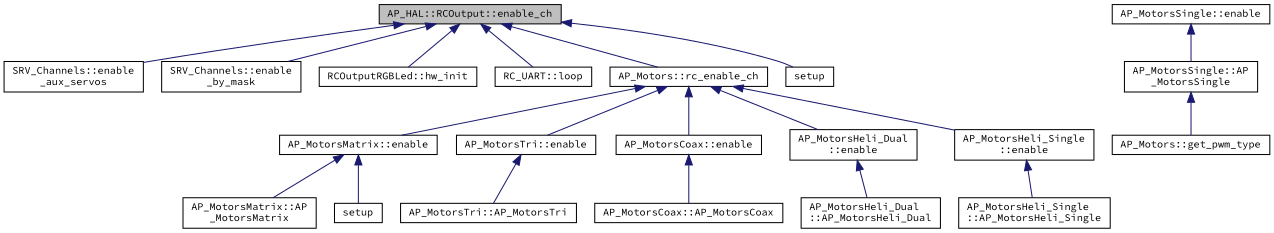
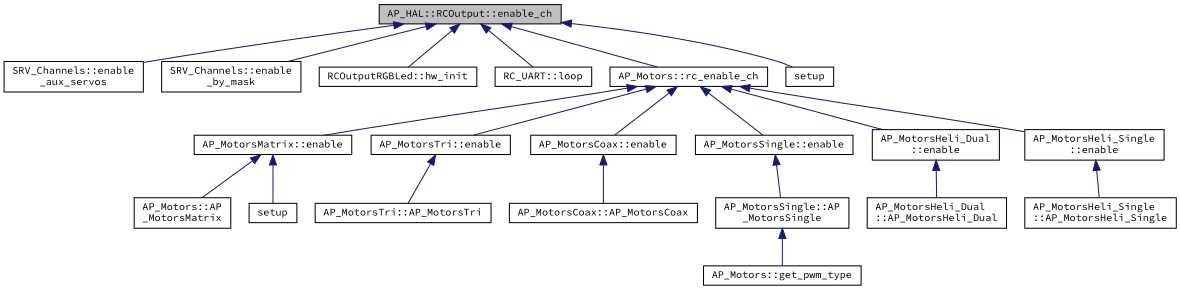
none -> (736, 114)
(250, 213) -> (182, 213)
